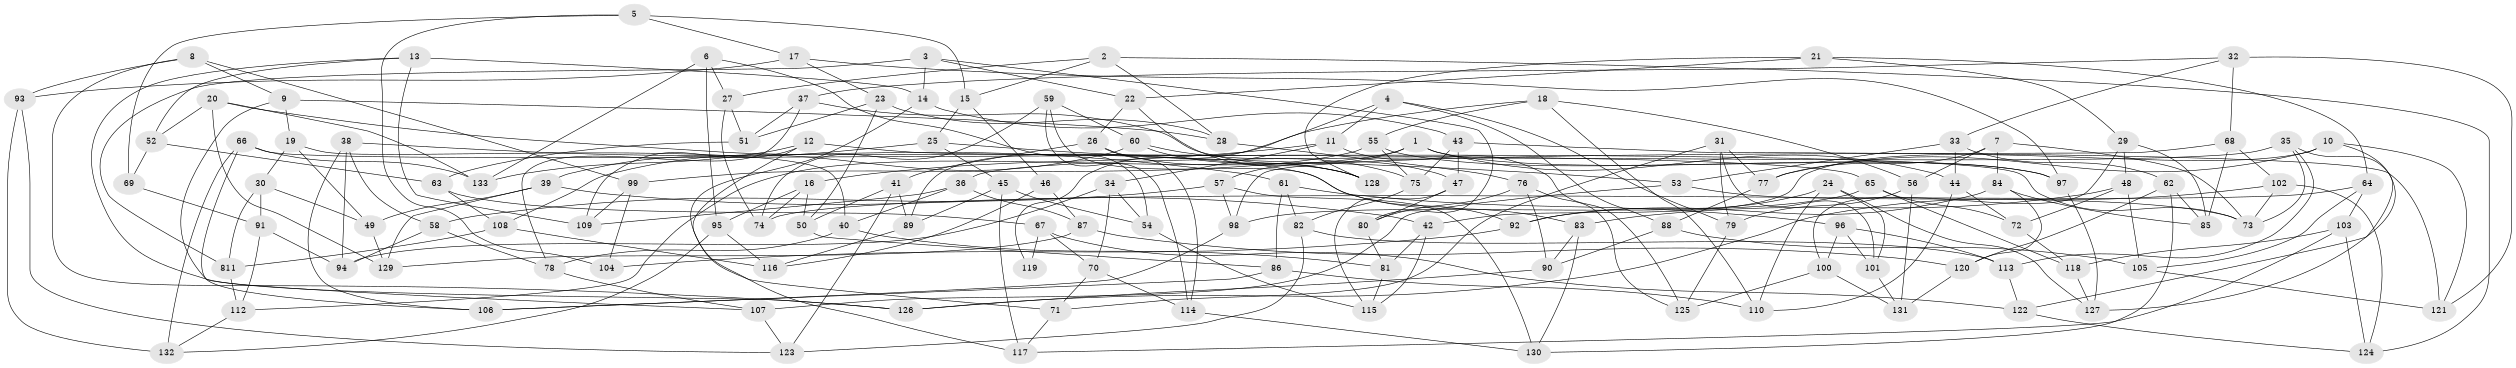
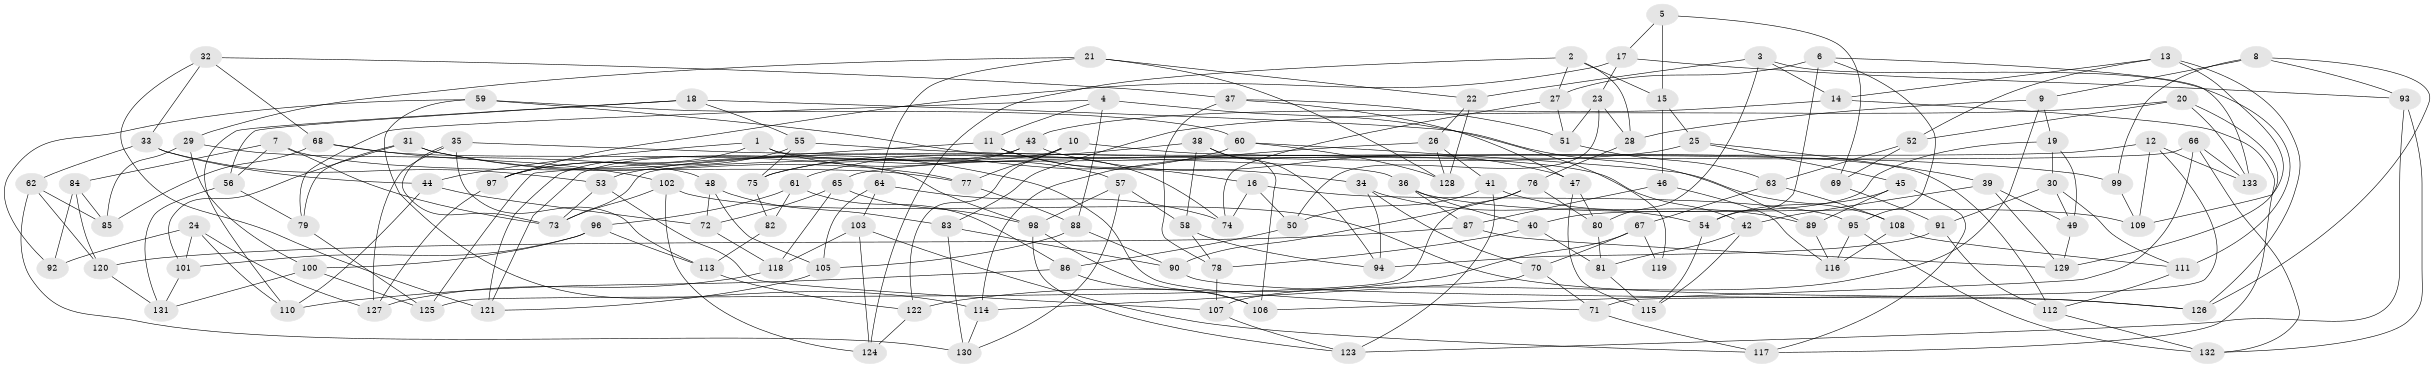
(229, 268) -> (2183, 268)
(607, 268) -> none
(1080, 335) -> (1162, 325)
